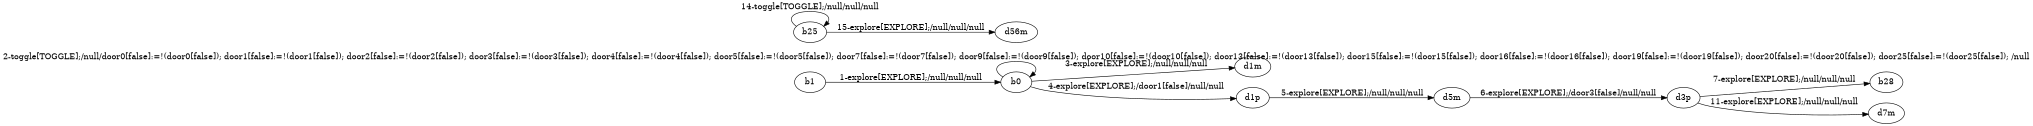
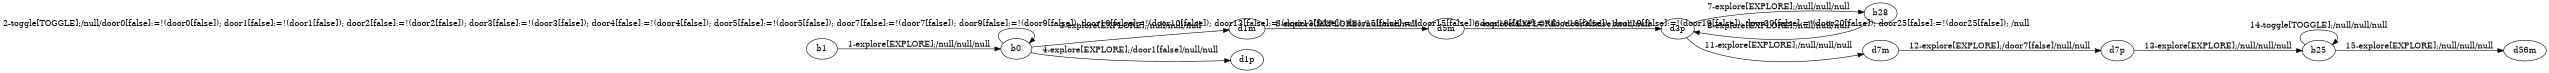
none -> (1786, 39)
none -> (2117, 51)
(1348, 98) -> (1344, 29)
